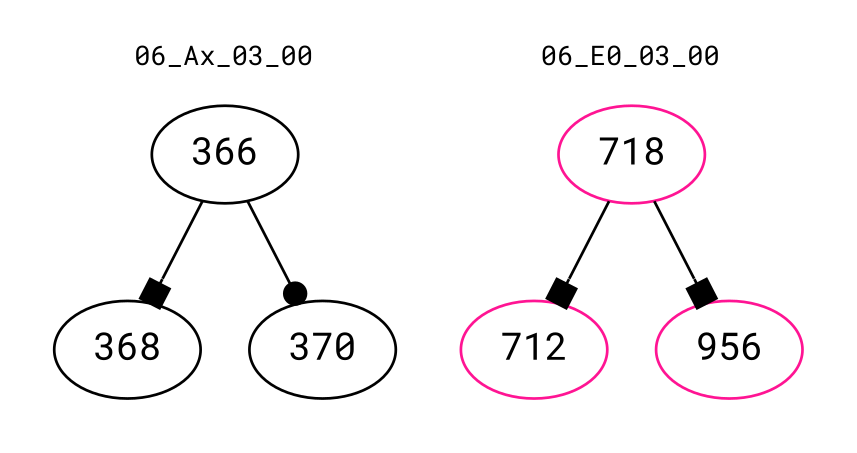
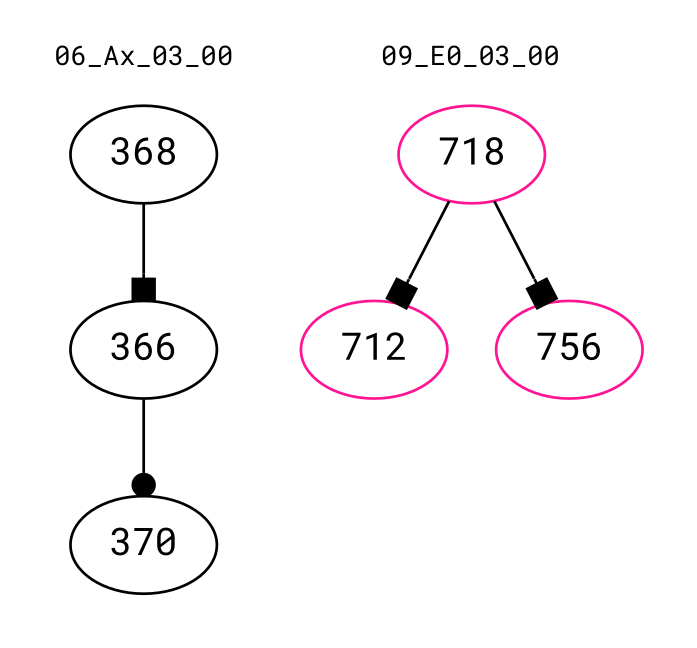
(632, 58) -> (472, 58)
(182, 240) -> (144, 239)
(729, 350) -> (569, 350)
